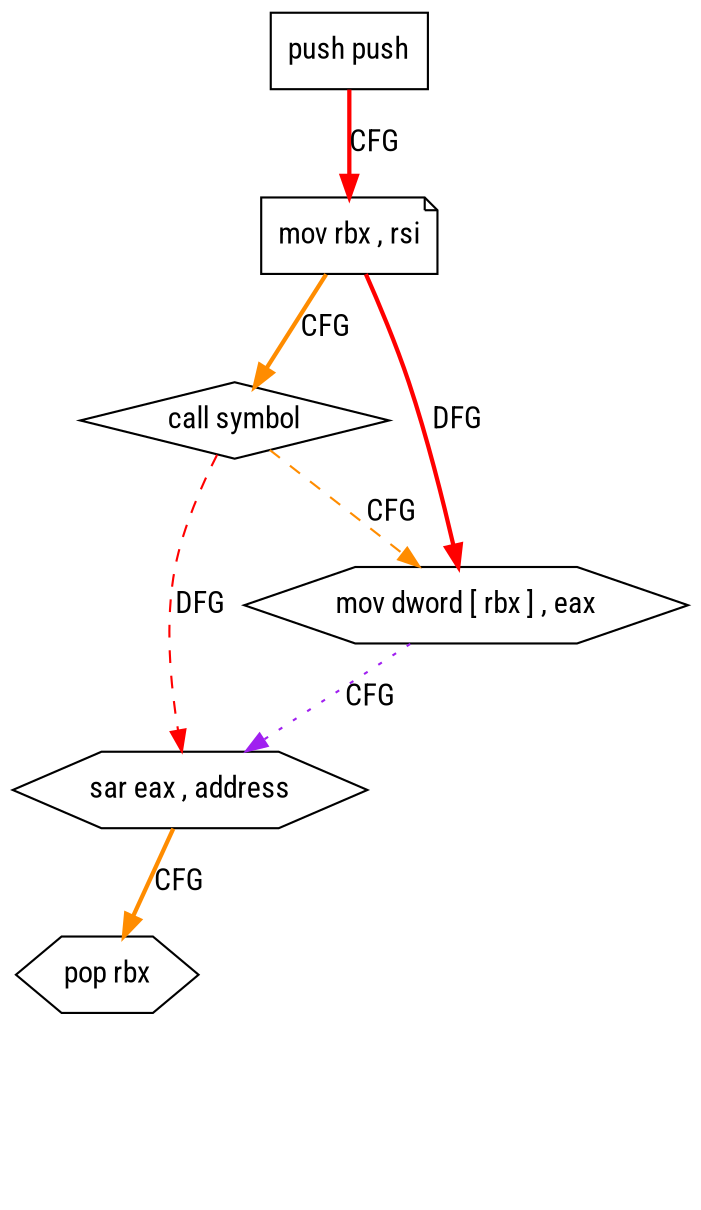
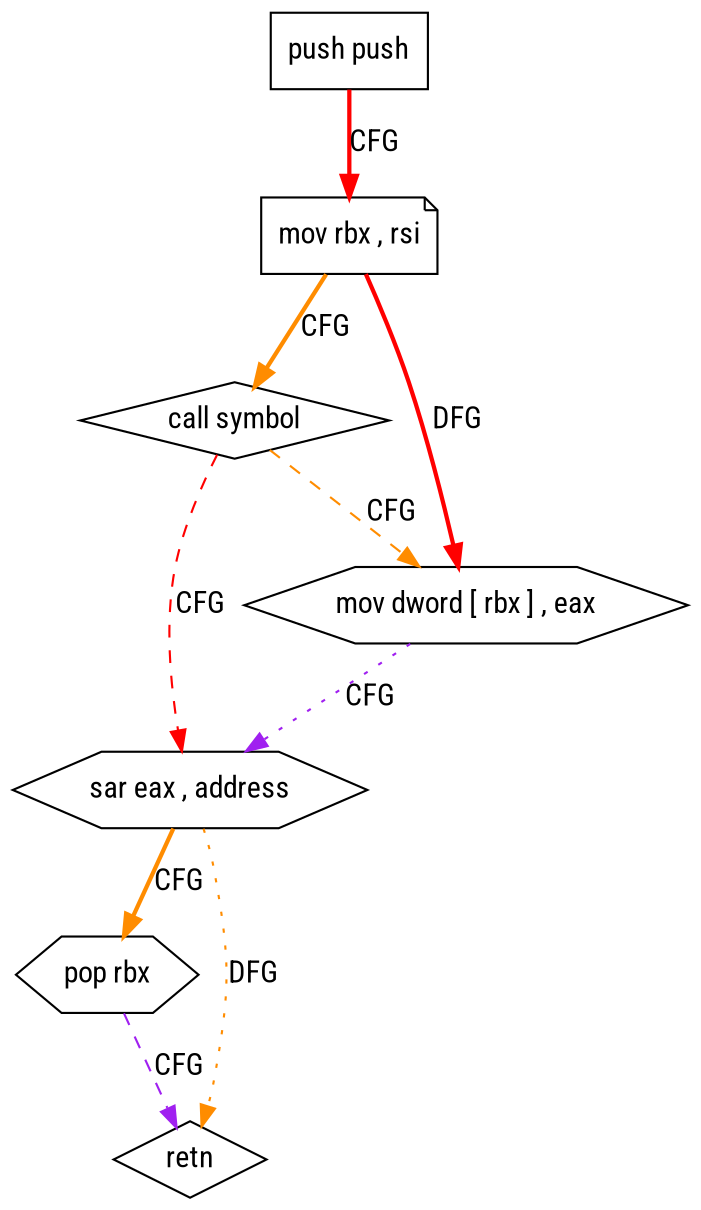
(201, 605) -> (201, 605)
none -> (190, 1159)
